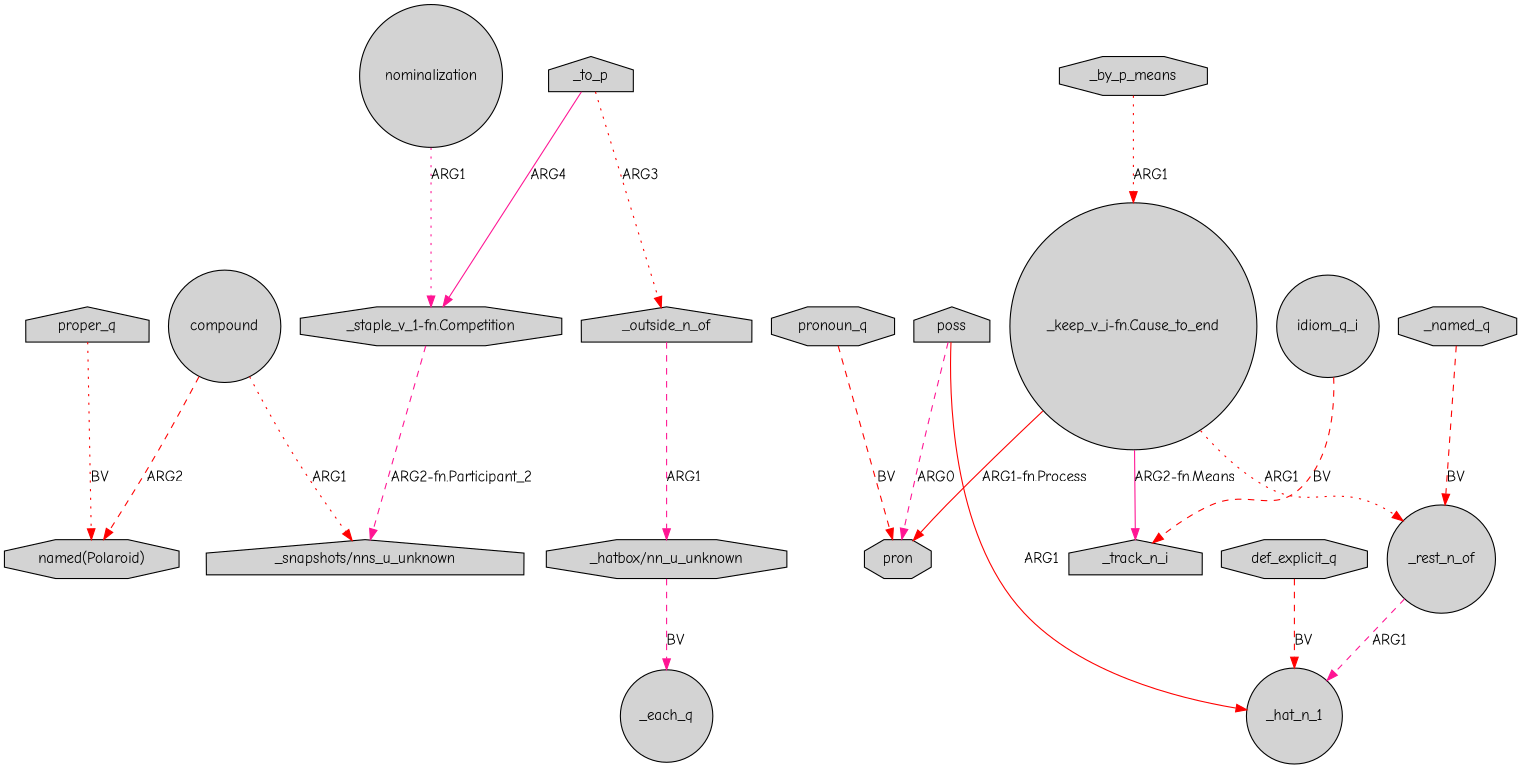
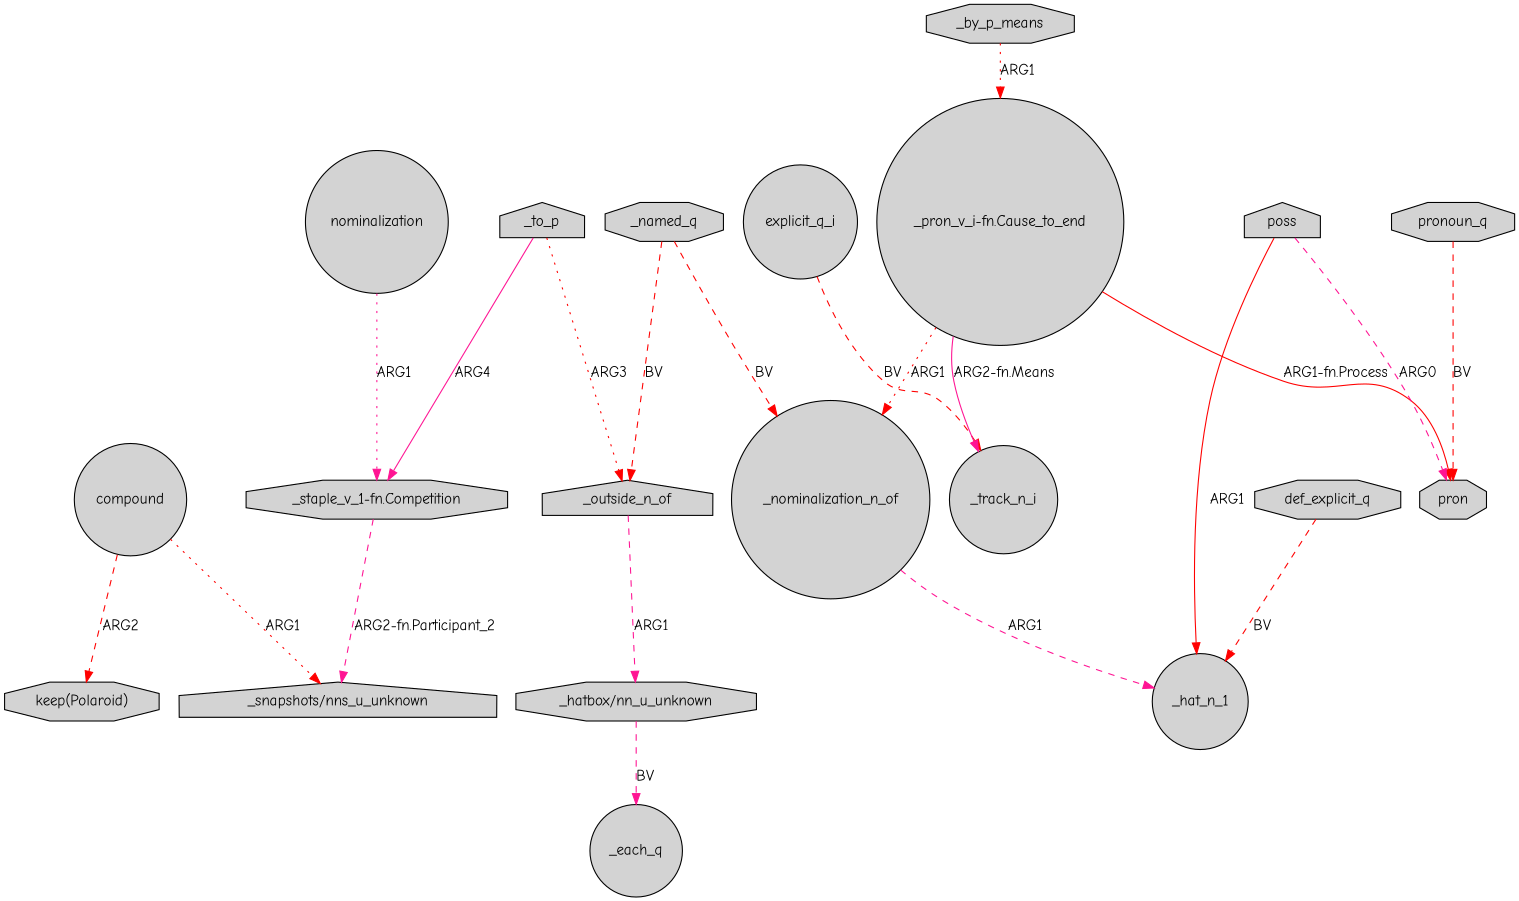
(87, 326) -> none
(1133, 326) -> (1000, 222)
(1328, 326) -> (800, 222)
none -> (647, 356)
(92, 559) -> (82, 702)
(1136, 559) -> (1004, 500)
(1441, 559) -> (831, 500)
